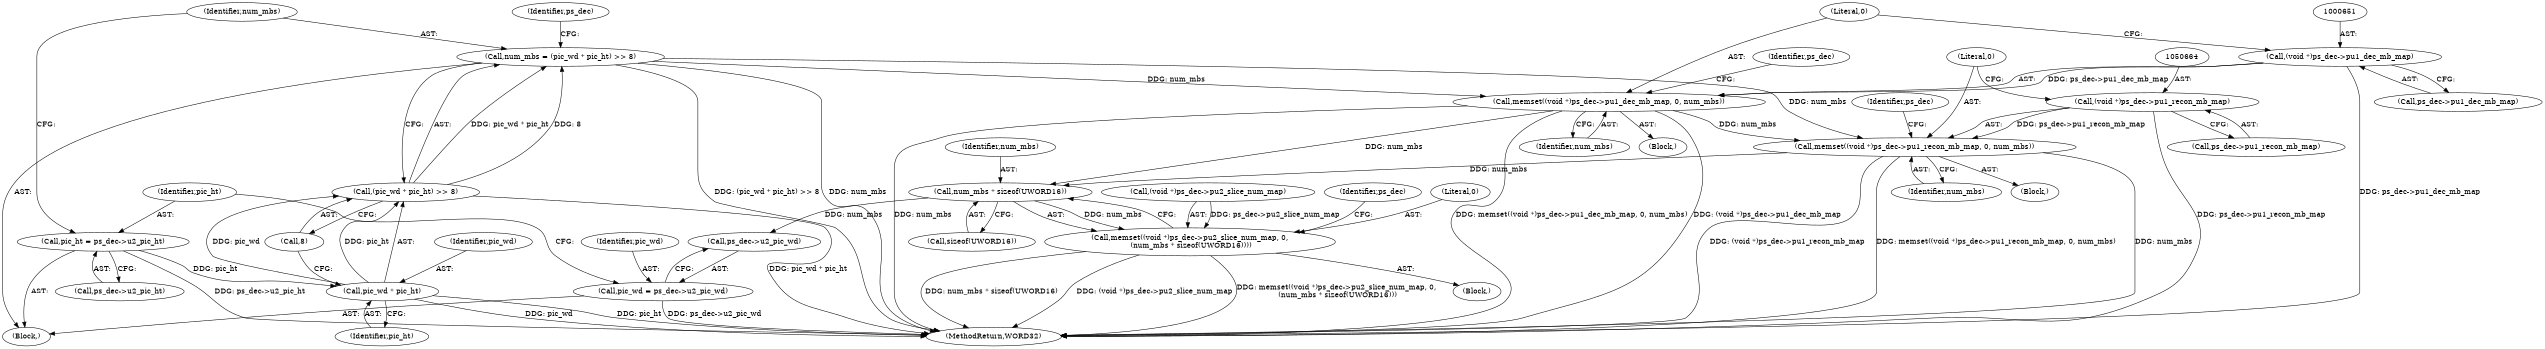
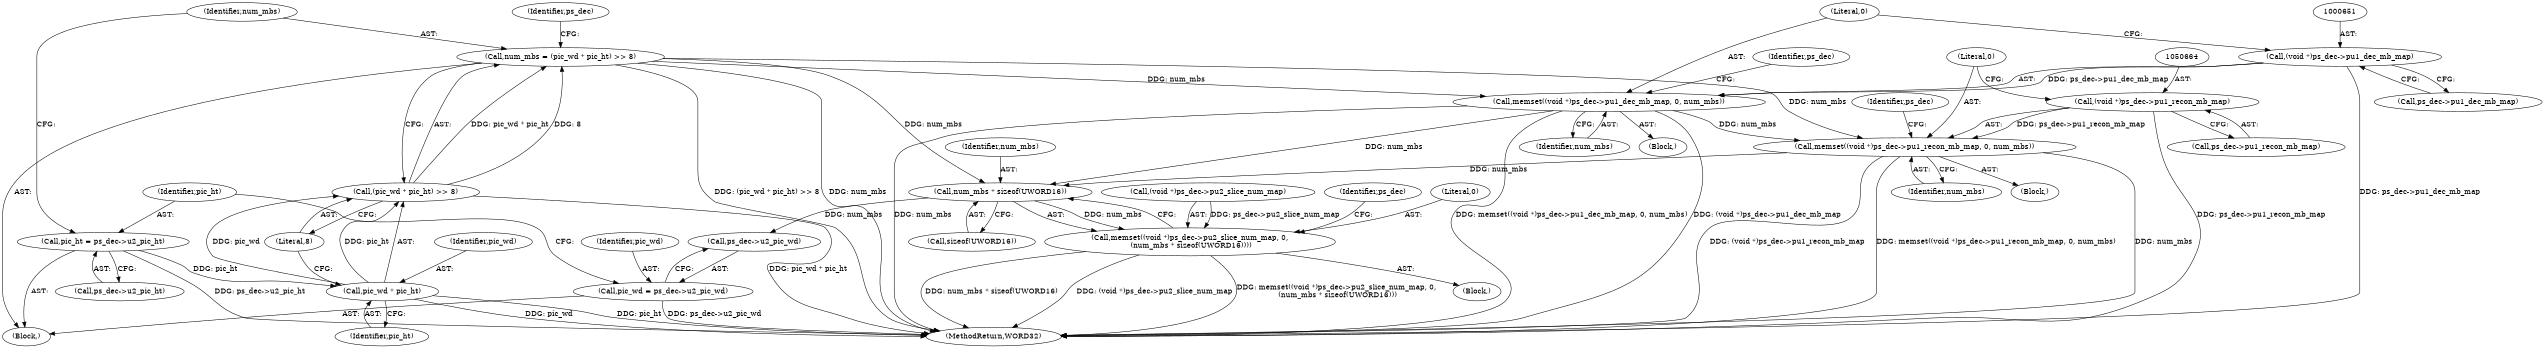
none -> (837, 79)
(2412, 80) -> (2412, 80)
(294, 242) -> (294, 242)
